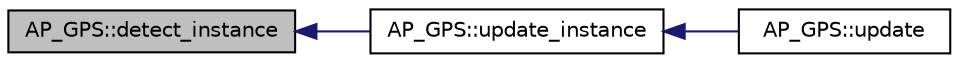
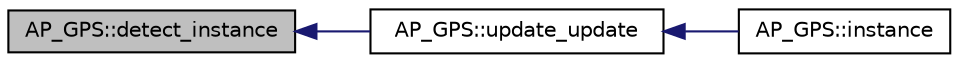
(517, 31) -> (517, 31)
(845, 31) -> (845, 31)
